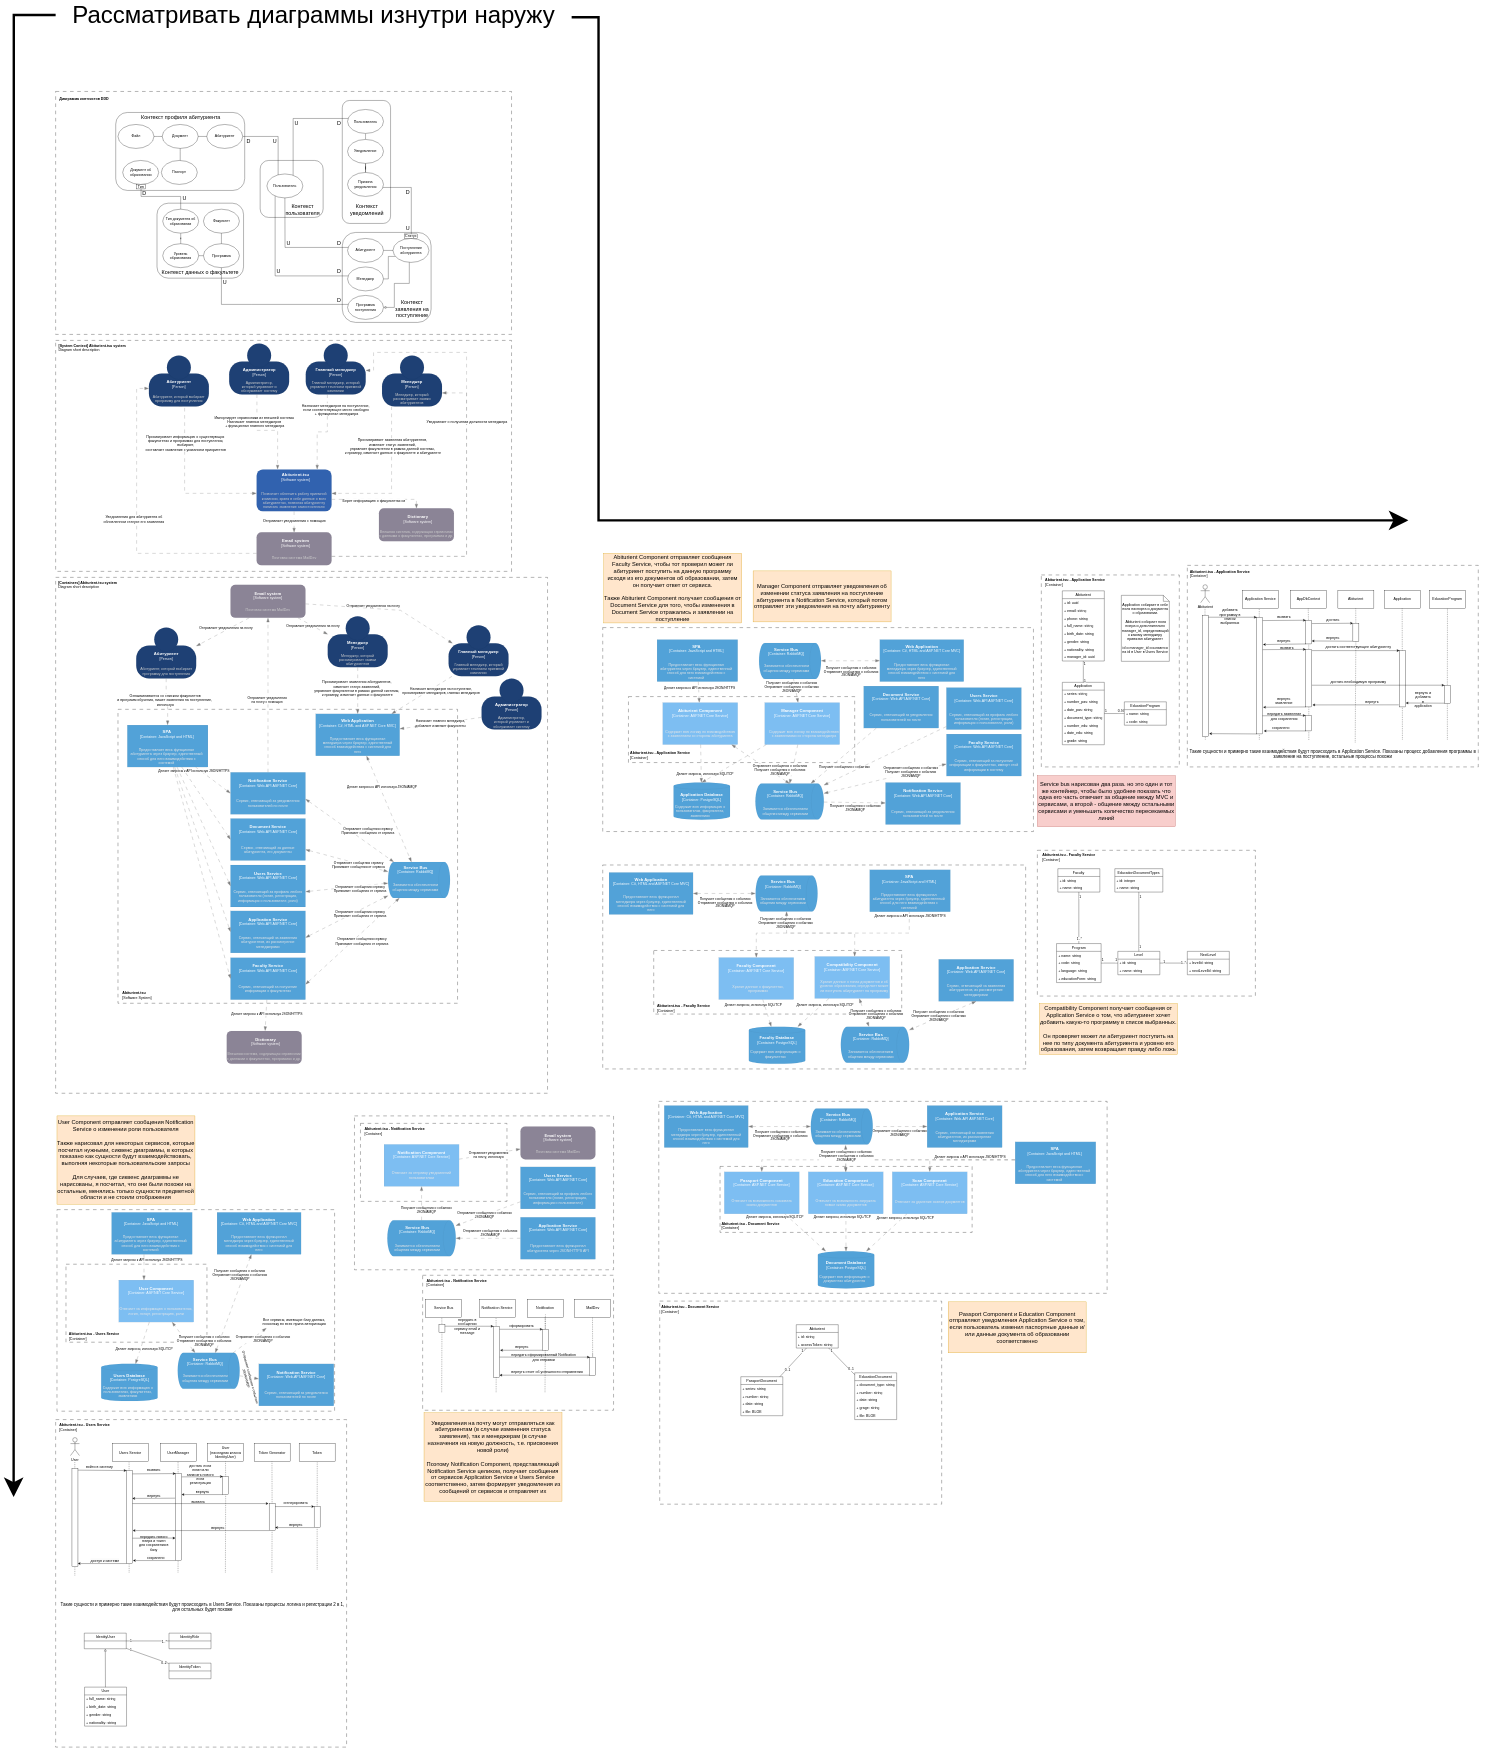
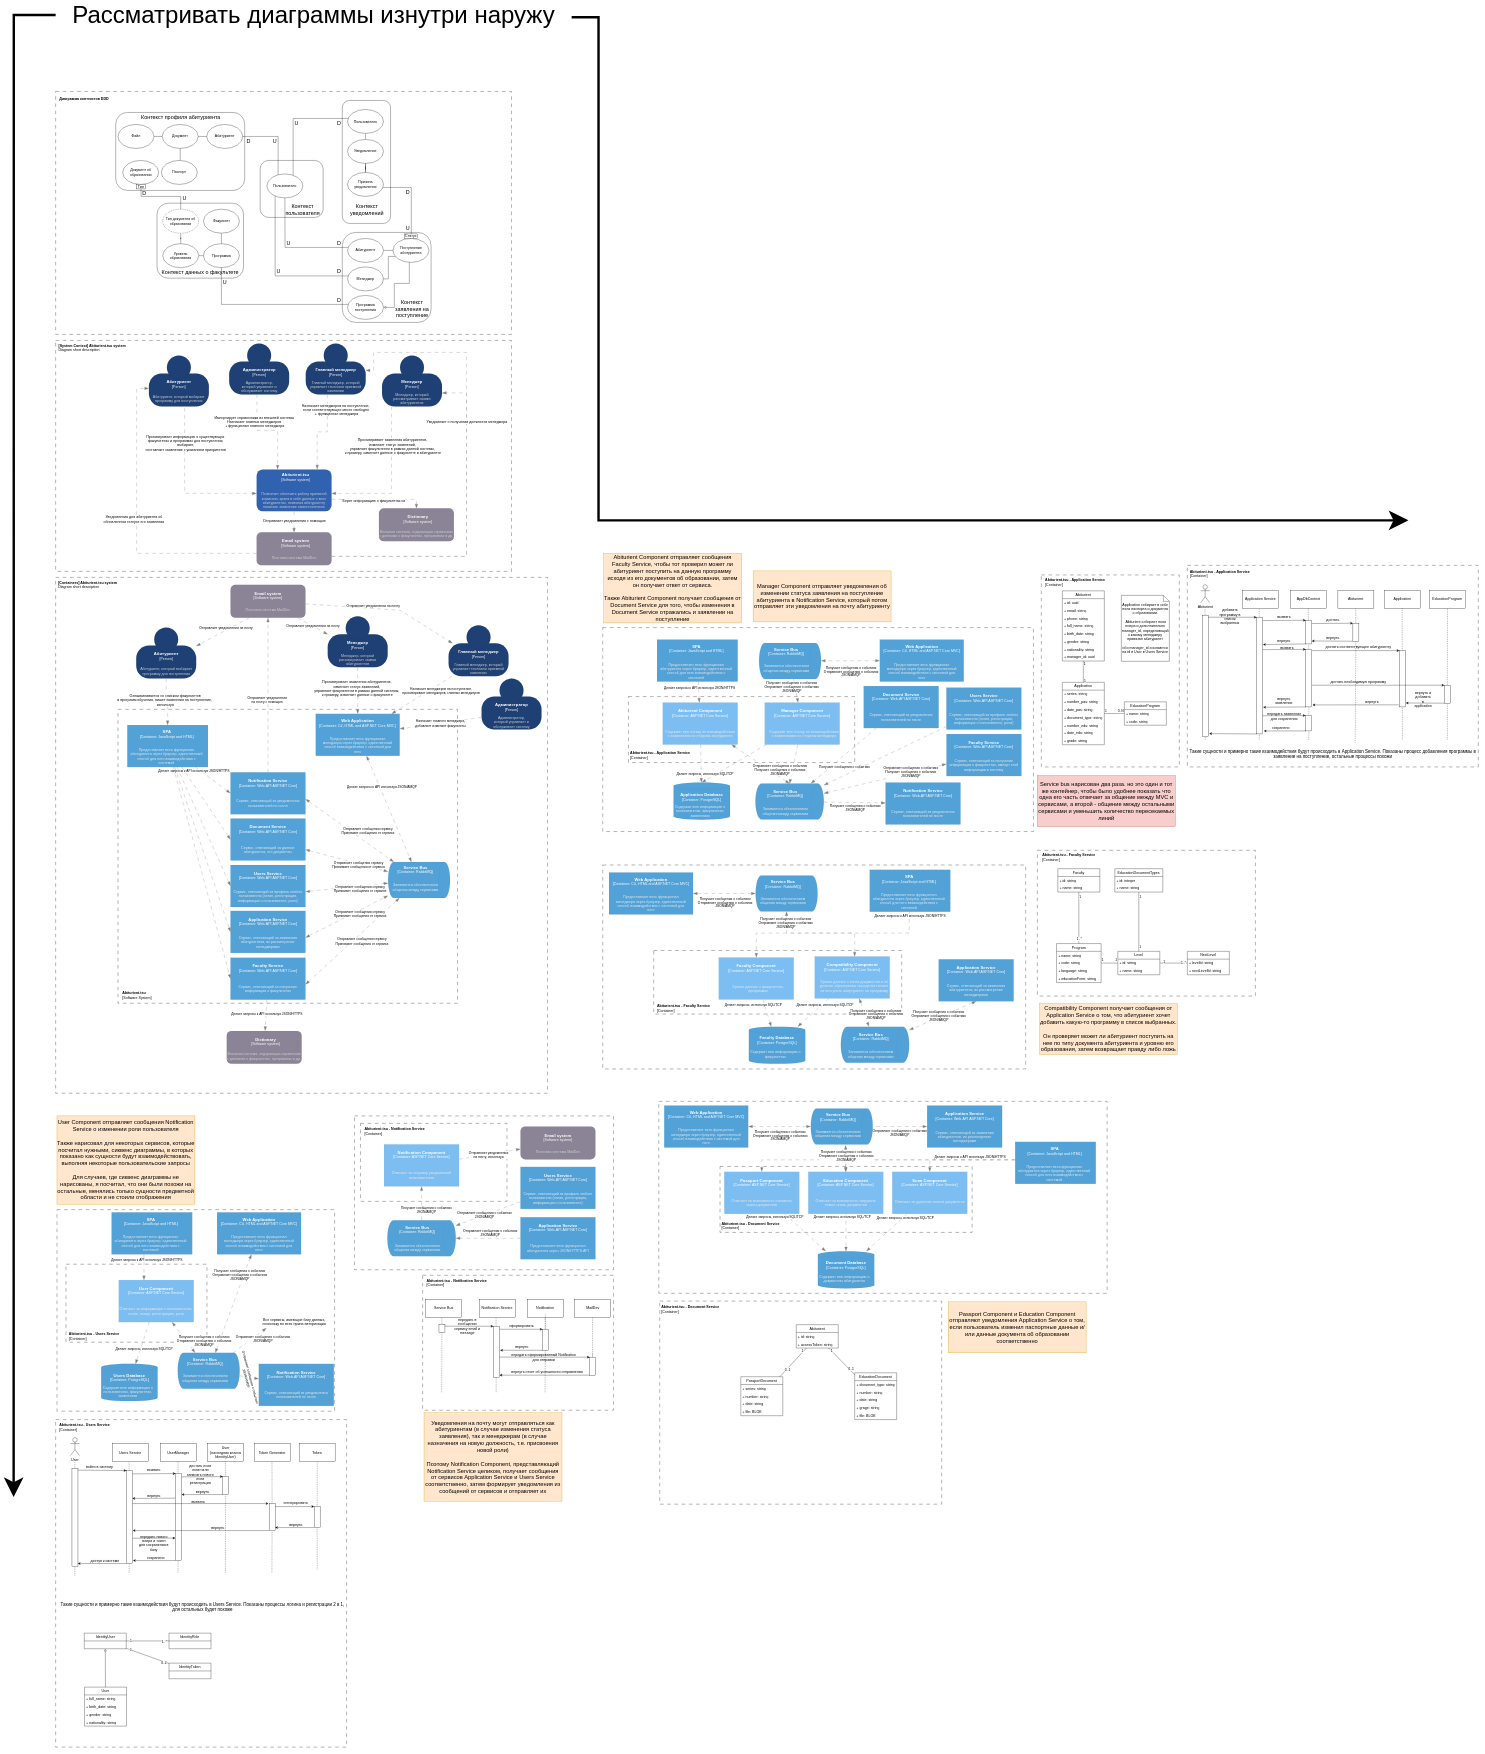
(181, 221) -> (181, 221)
